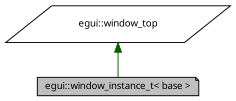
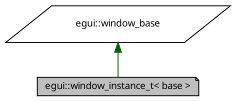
(118, 24) -> (118, 24)
